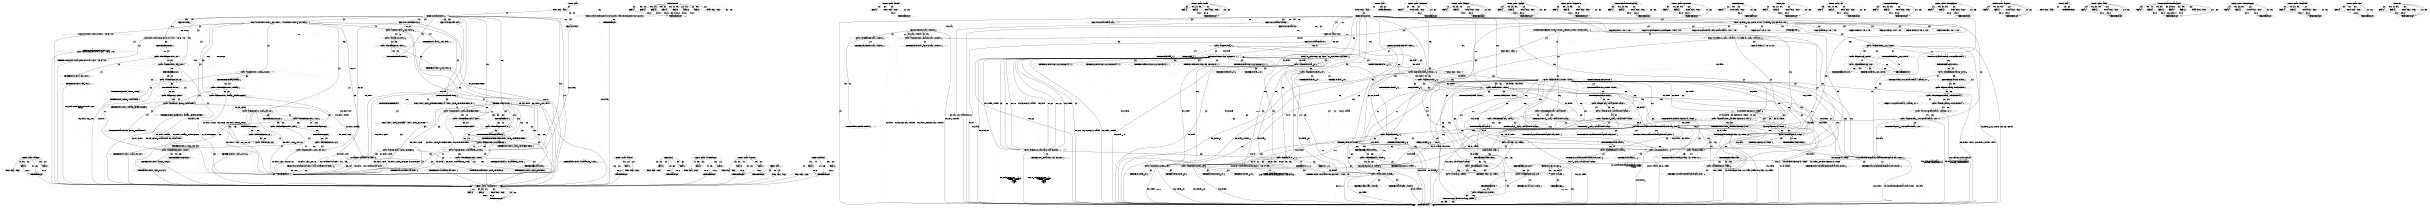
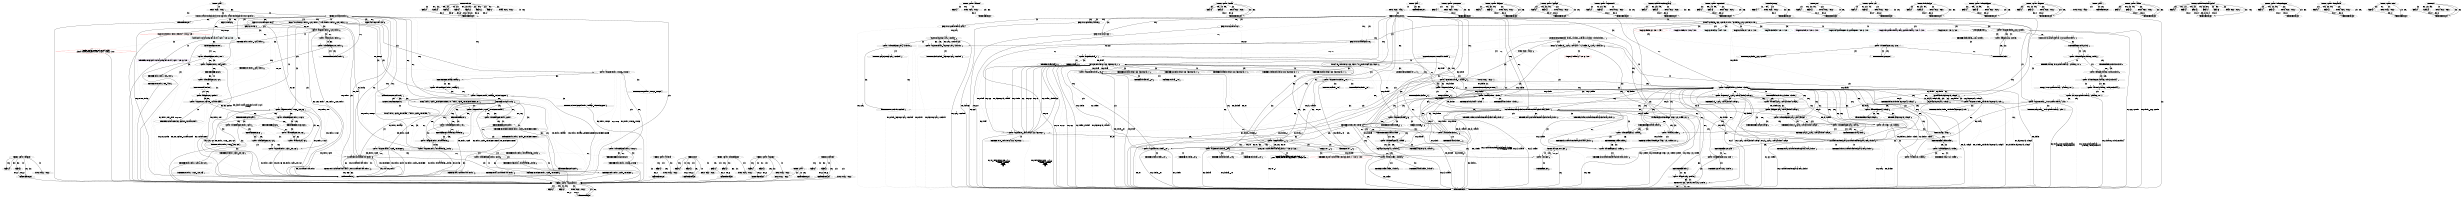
(1763, 46) -> (1578, 57)
(477, 84) -> (388, 84)
(1601, 91) -> (1809, 95)
(125, 100) -> none
(129, 107) -> none
